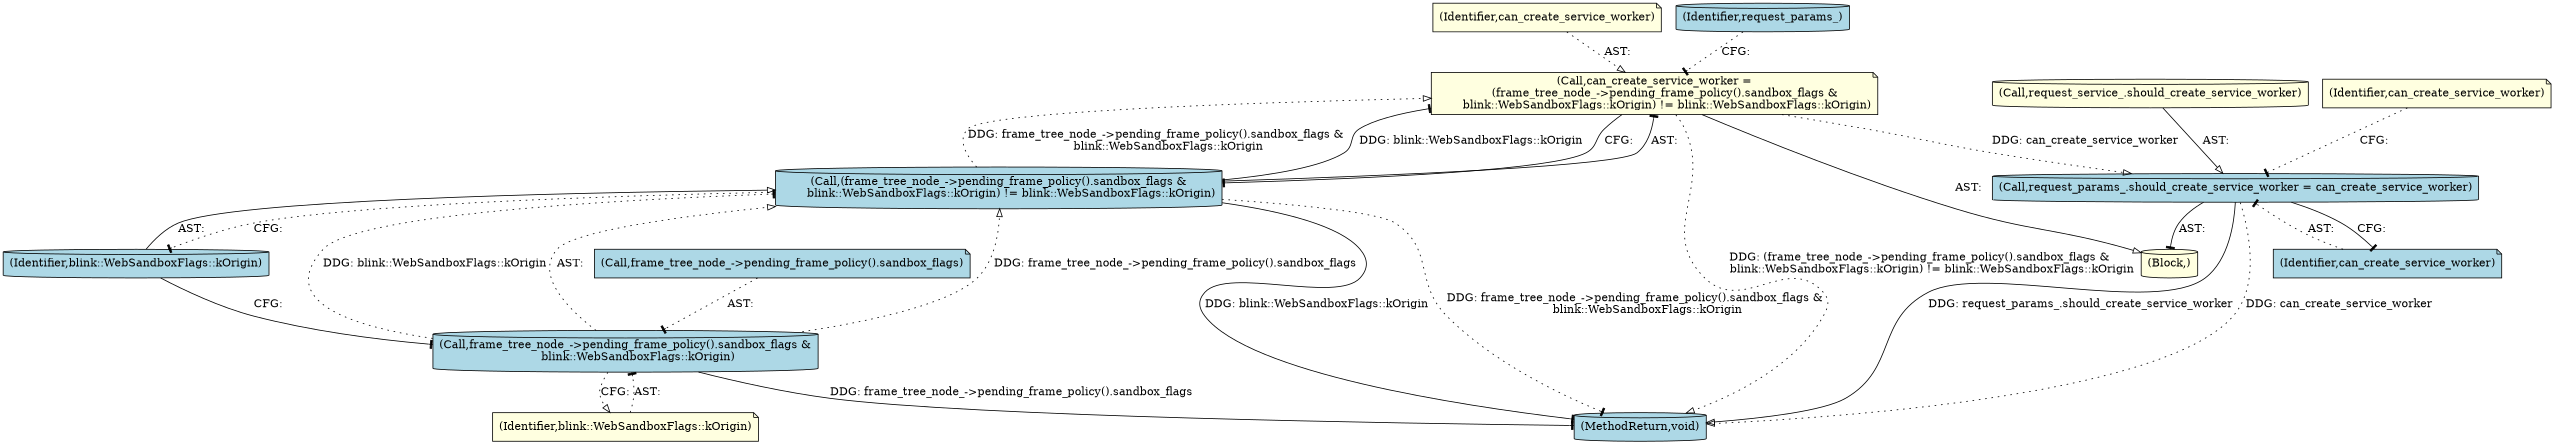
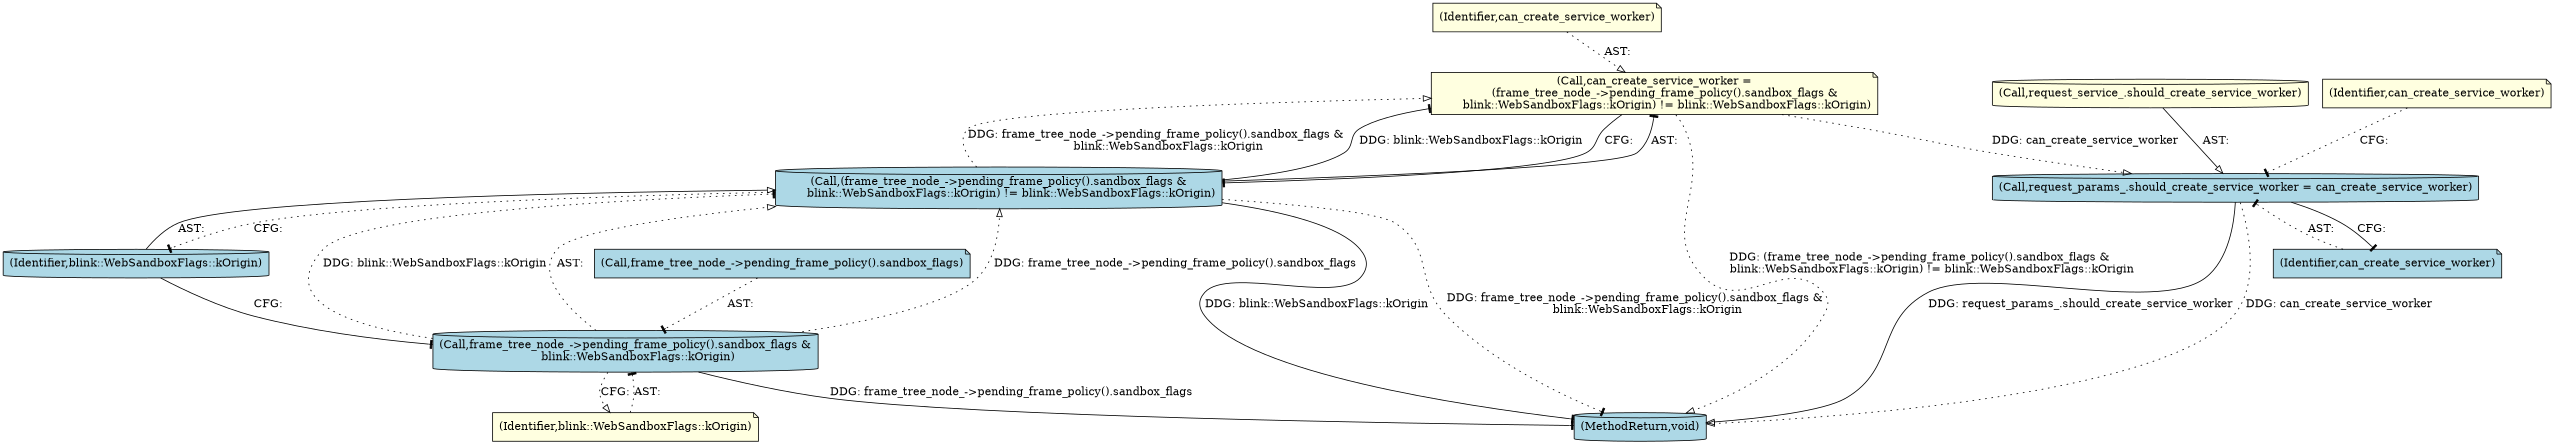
(1763, 18) -> none
(2169, 264) -> none
